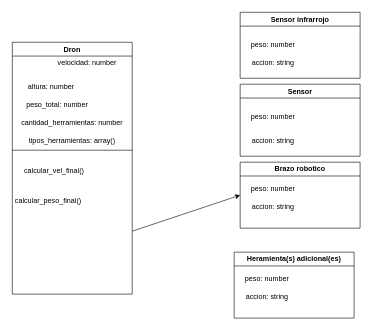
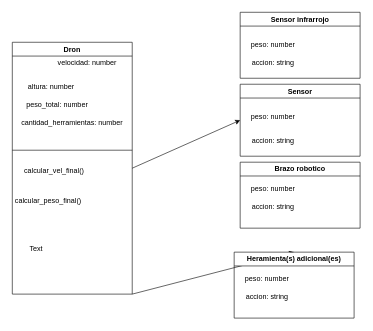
(72, 141) -> none
none -> (185, 145)
(185, 214) -> none
none -> (36, 249)
none -> (188, 280)
